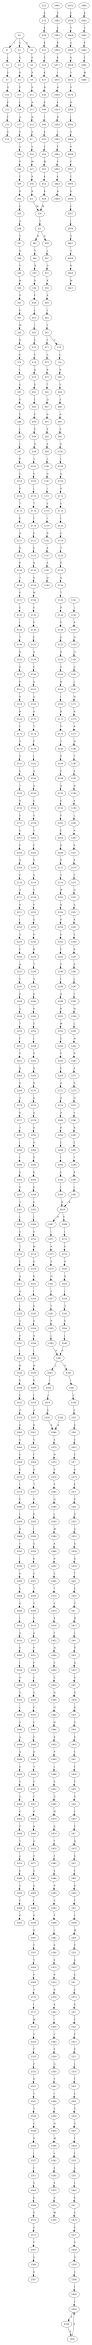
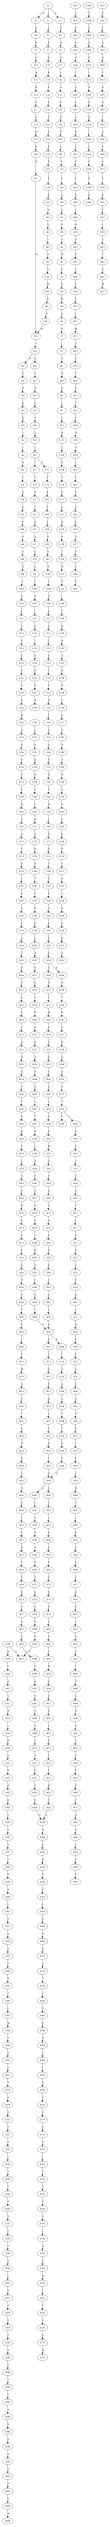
none -> (48, 116)
(19, 993) -> (54, 967)
(19, 1157) -> (68, 1116)
(50, 1424) -> (48, 1547)
(74, 1543) -> (14, 1651)
(33, 1692) -> (38, 1814)
(74, 2325) -> (8, 2438)
